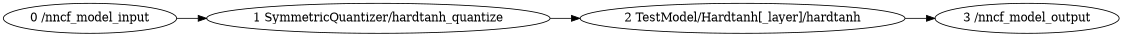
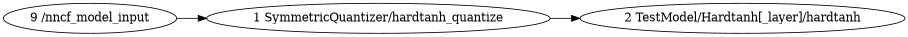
(90, 18) -> (90, 18)
(1027, 18) -> none
